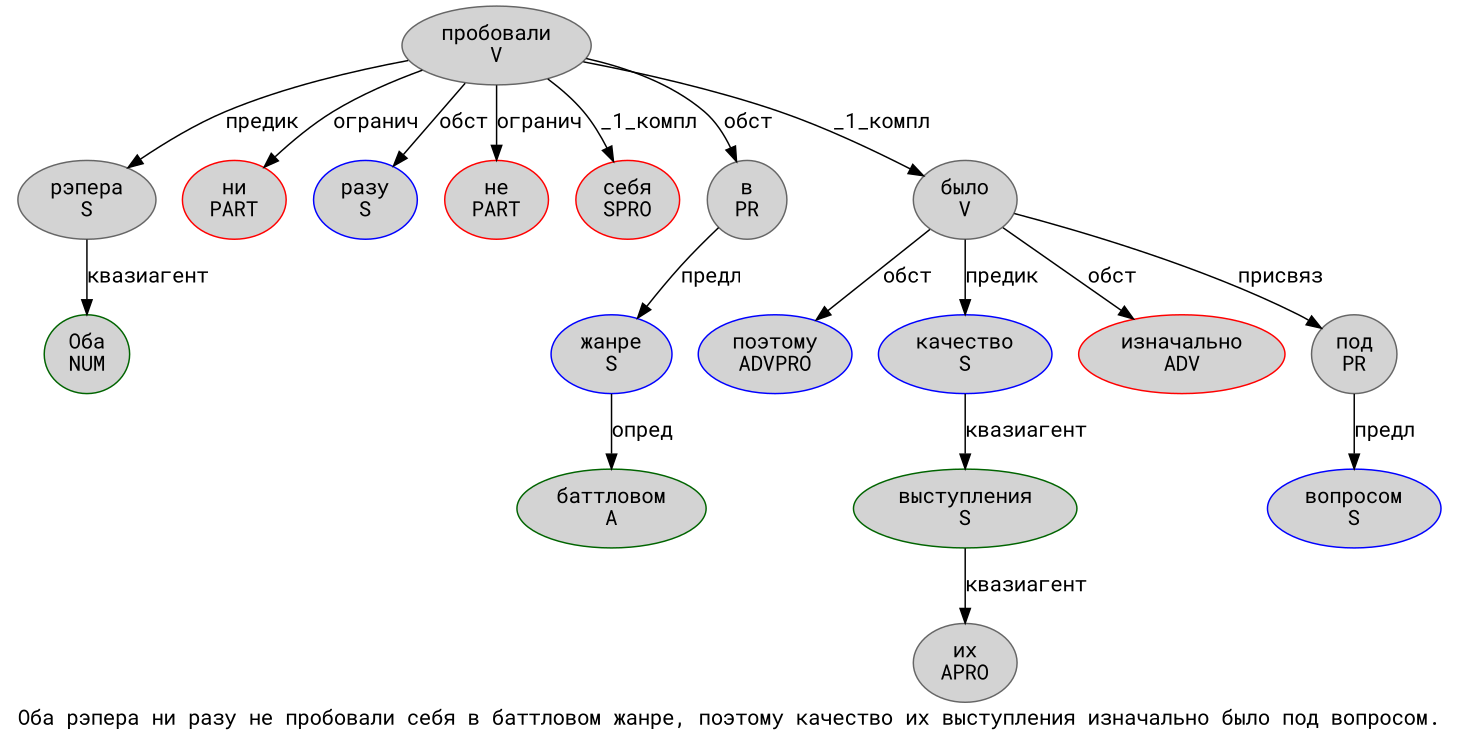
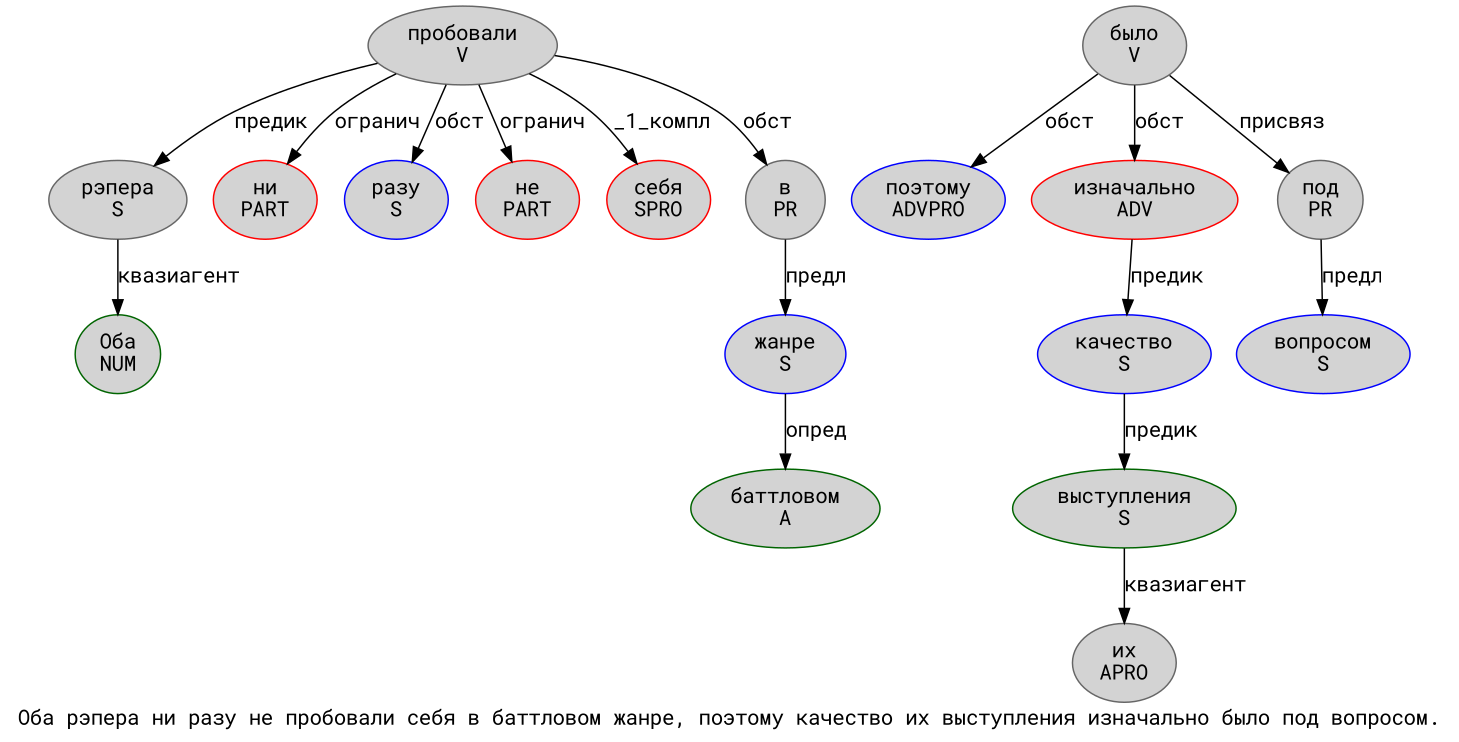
(751, 102) -> none
(965, 269) -> (1130, 269)
(1026, 431) -> (1161, 431)
